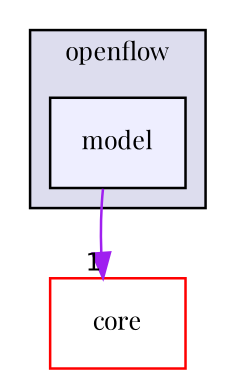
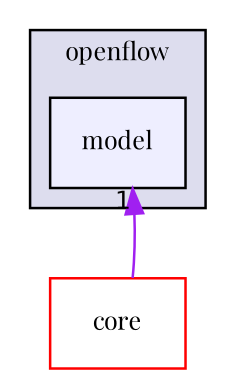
(101, 224) -> (135, 246)
